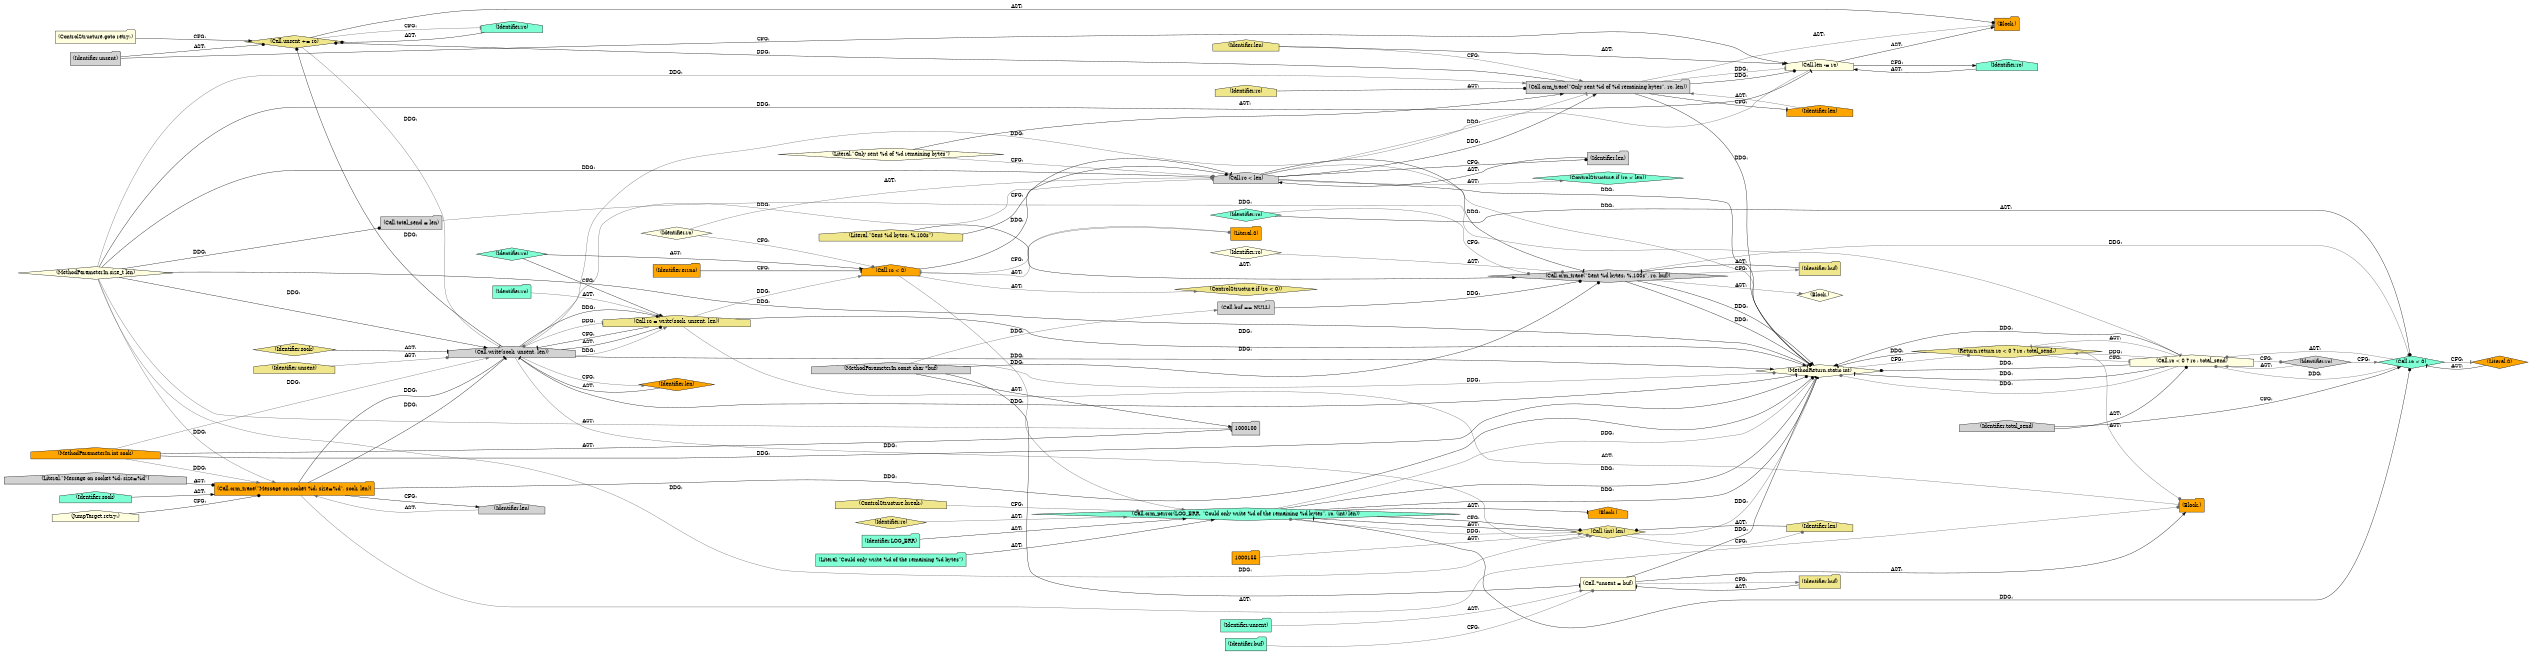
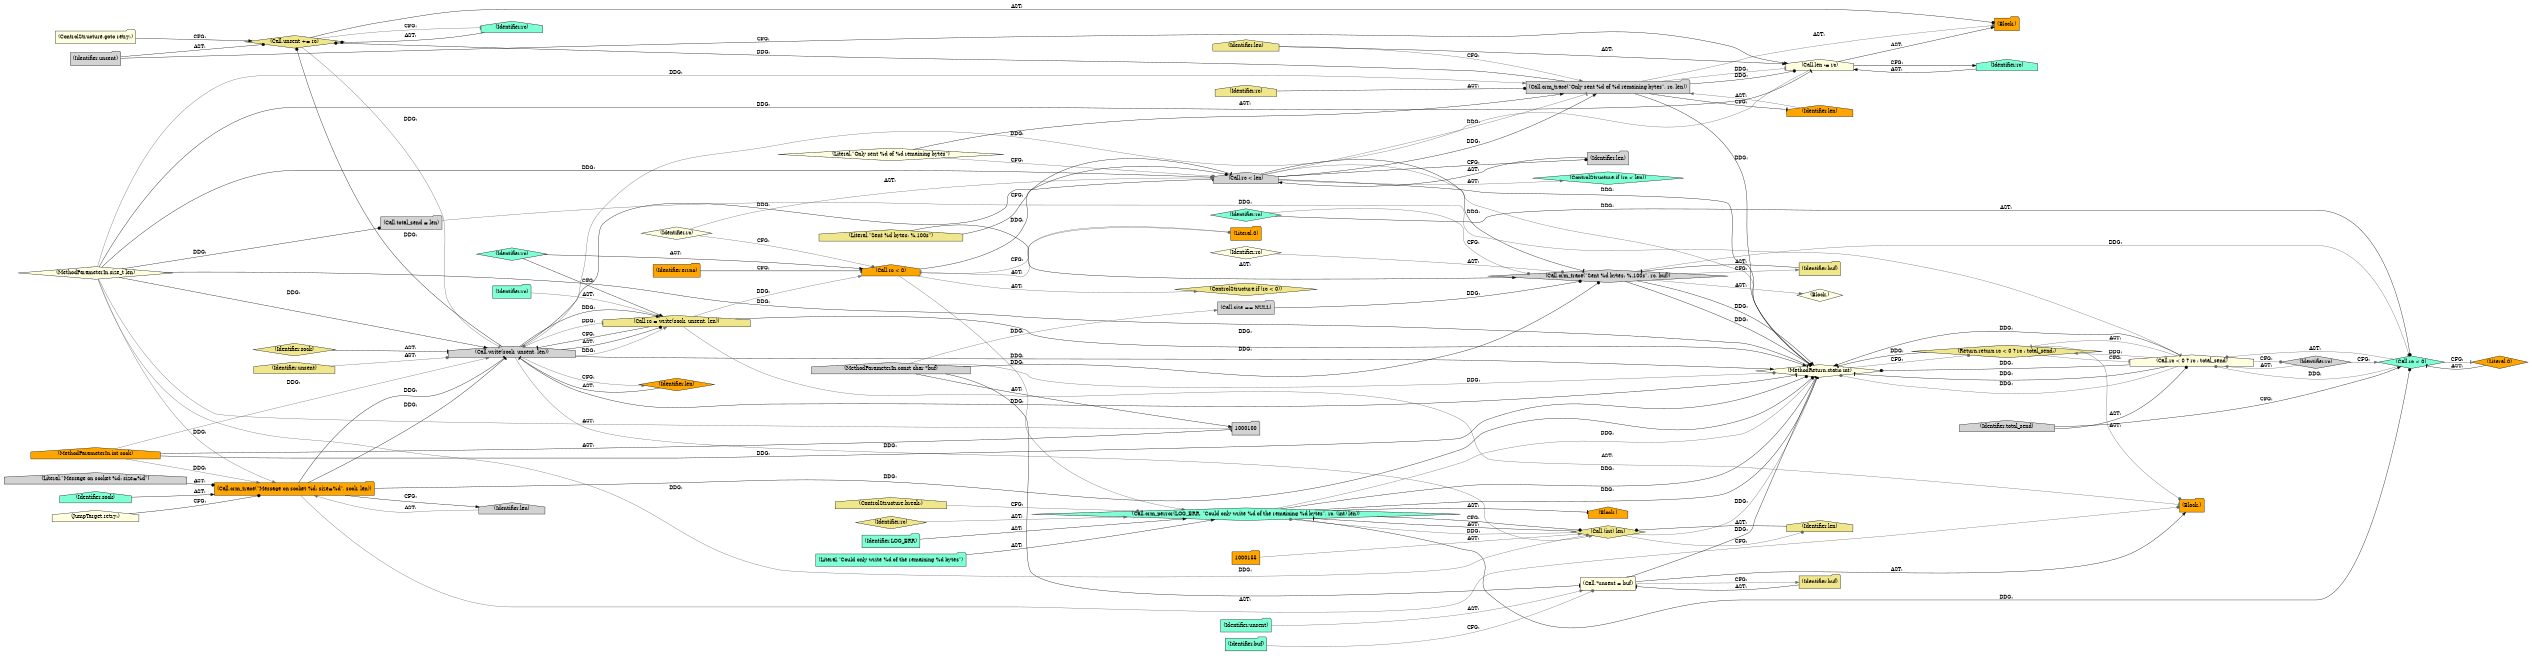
(834, 217) -> (834, 217)
(1246, 308) -> (1246, 308)
